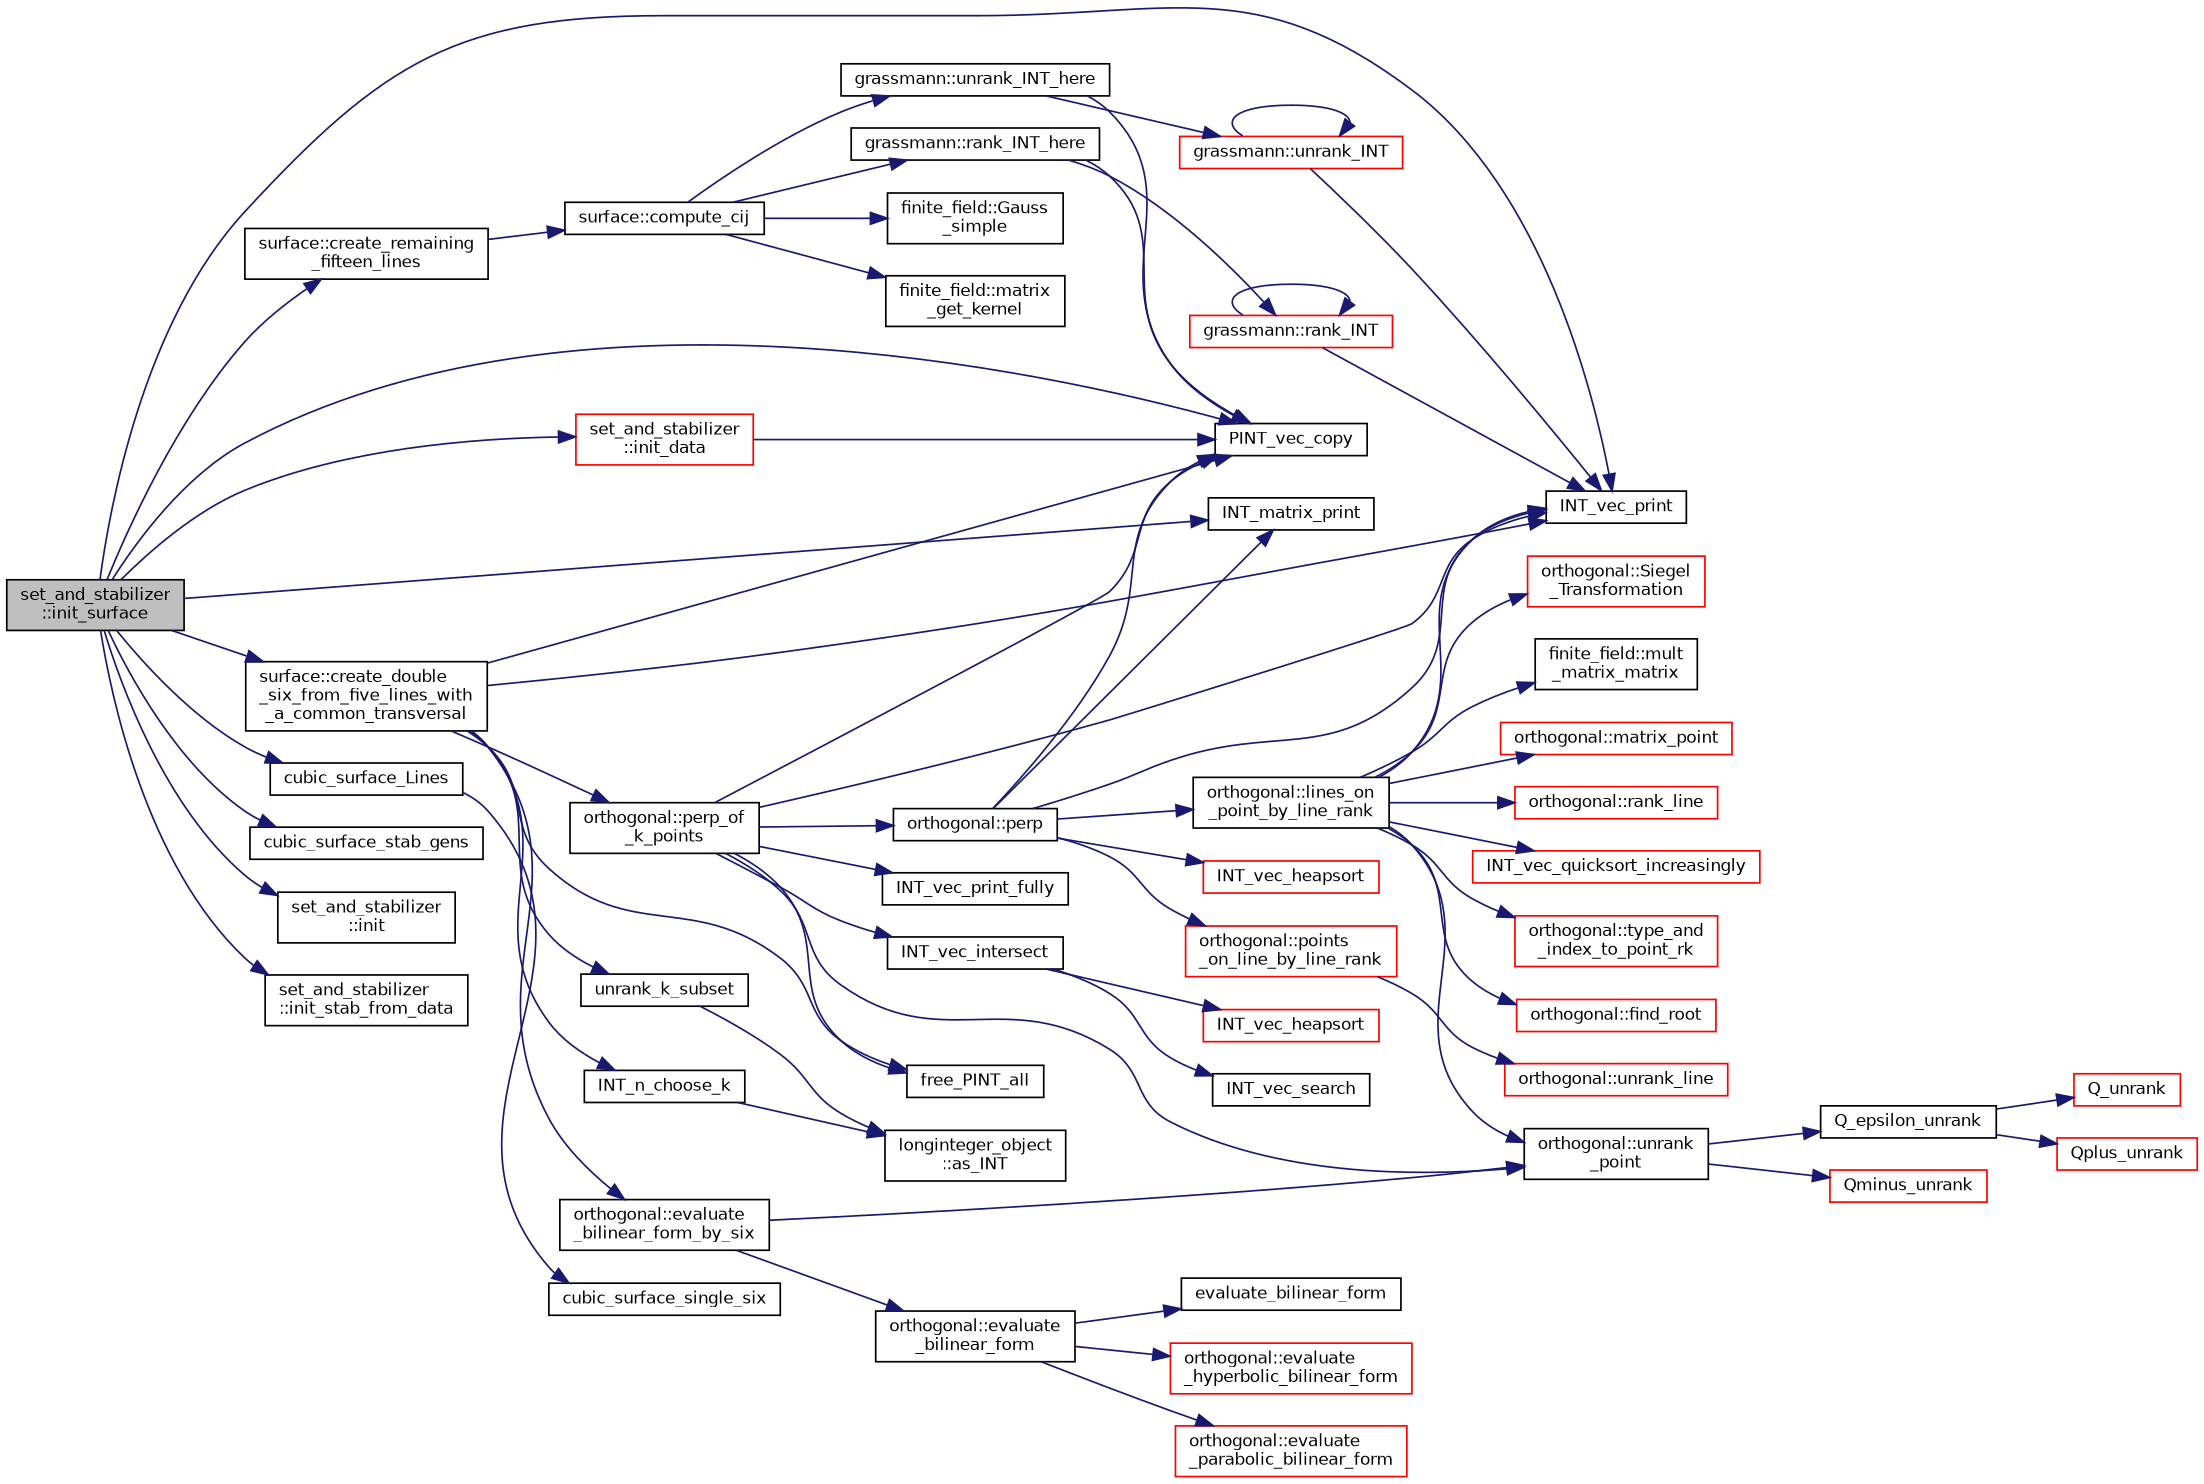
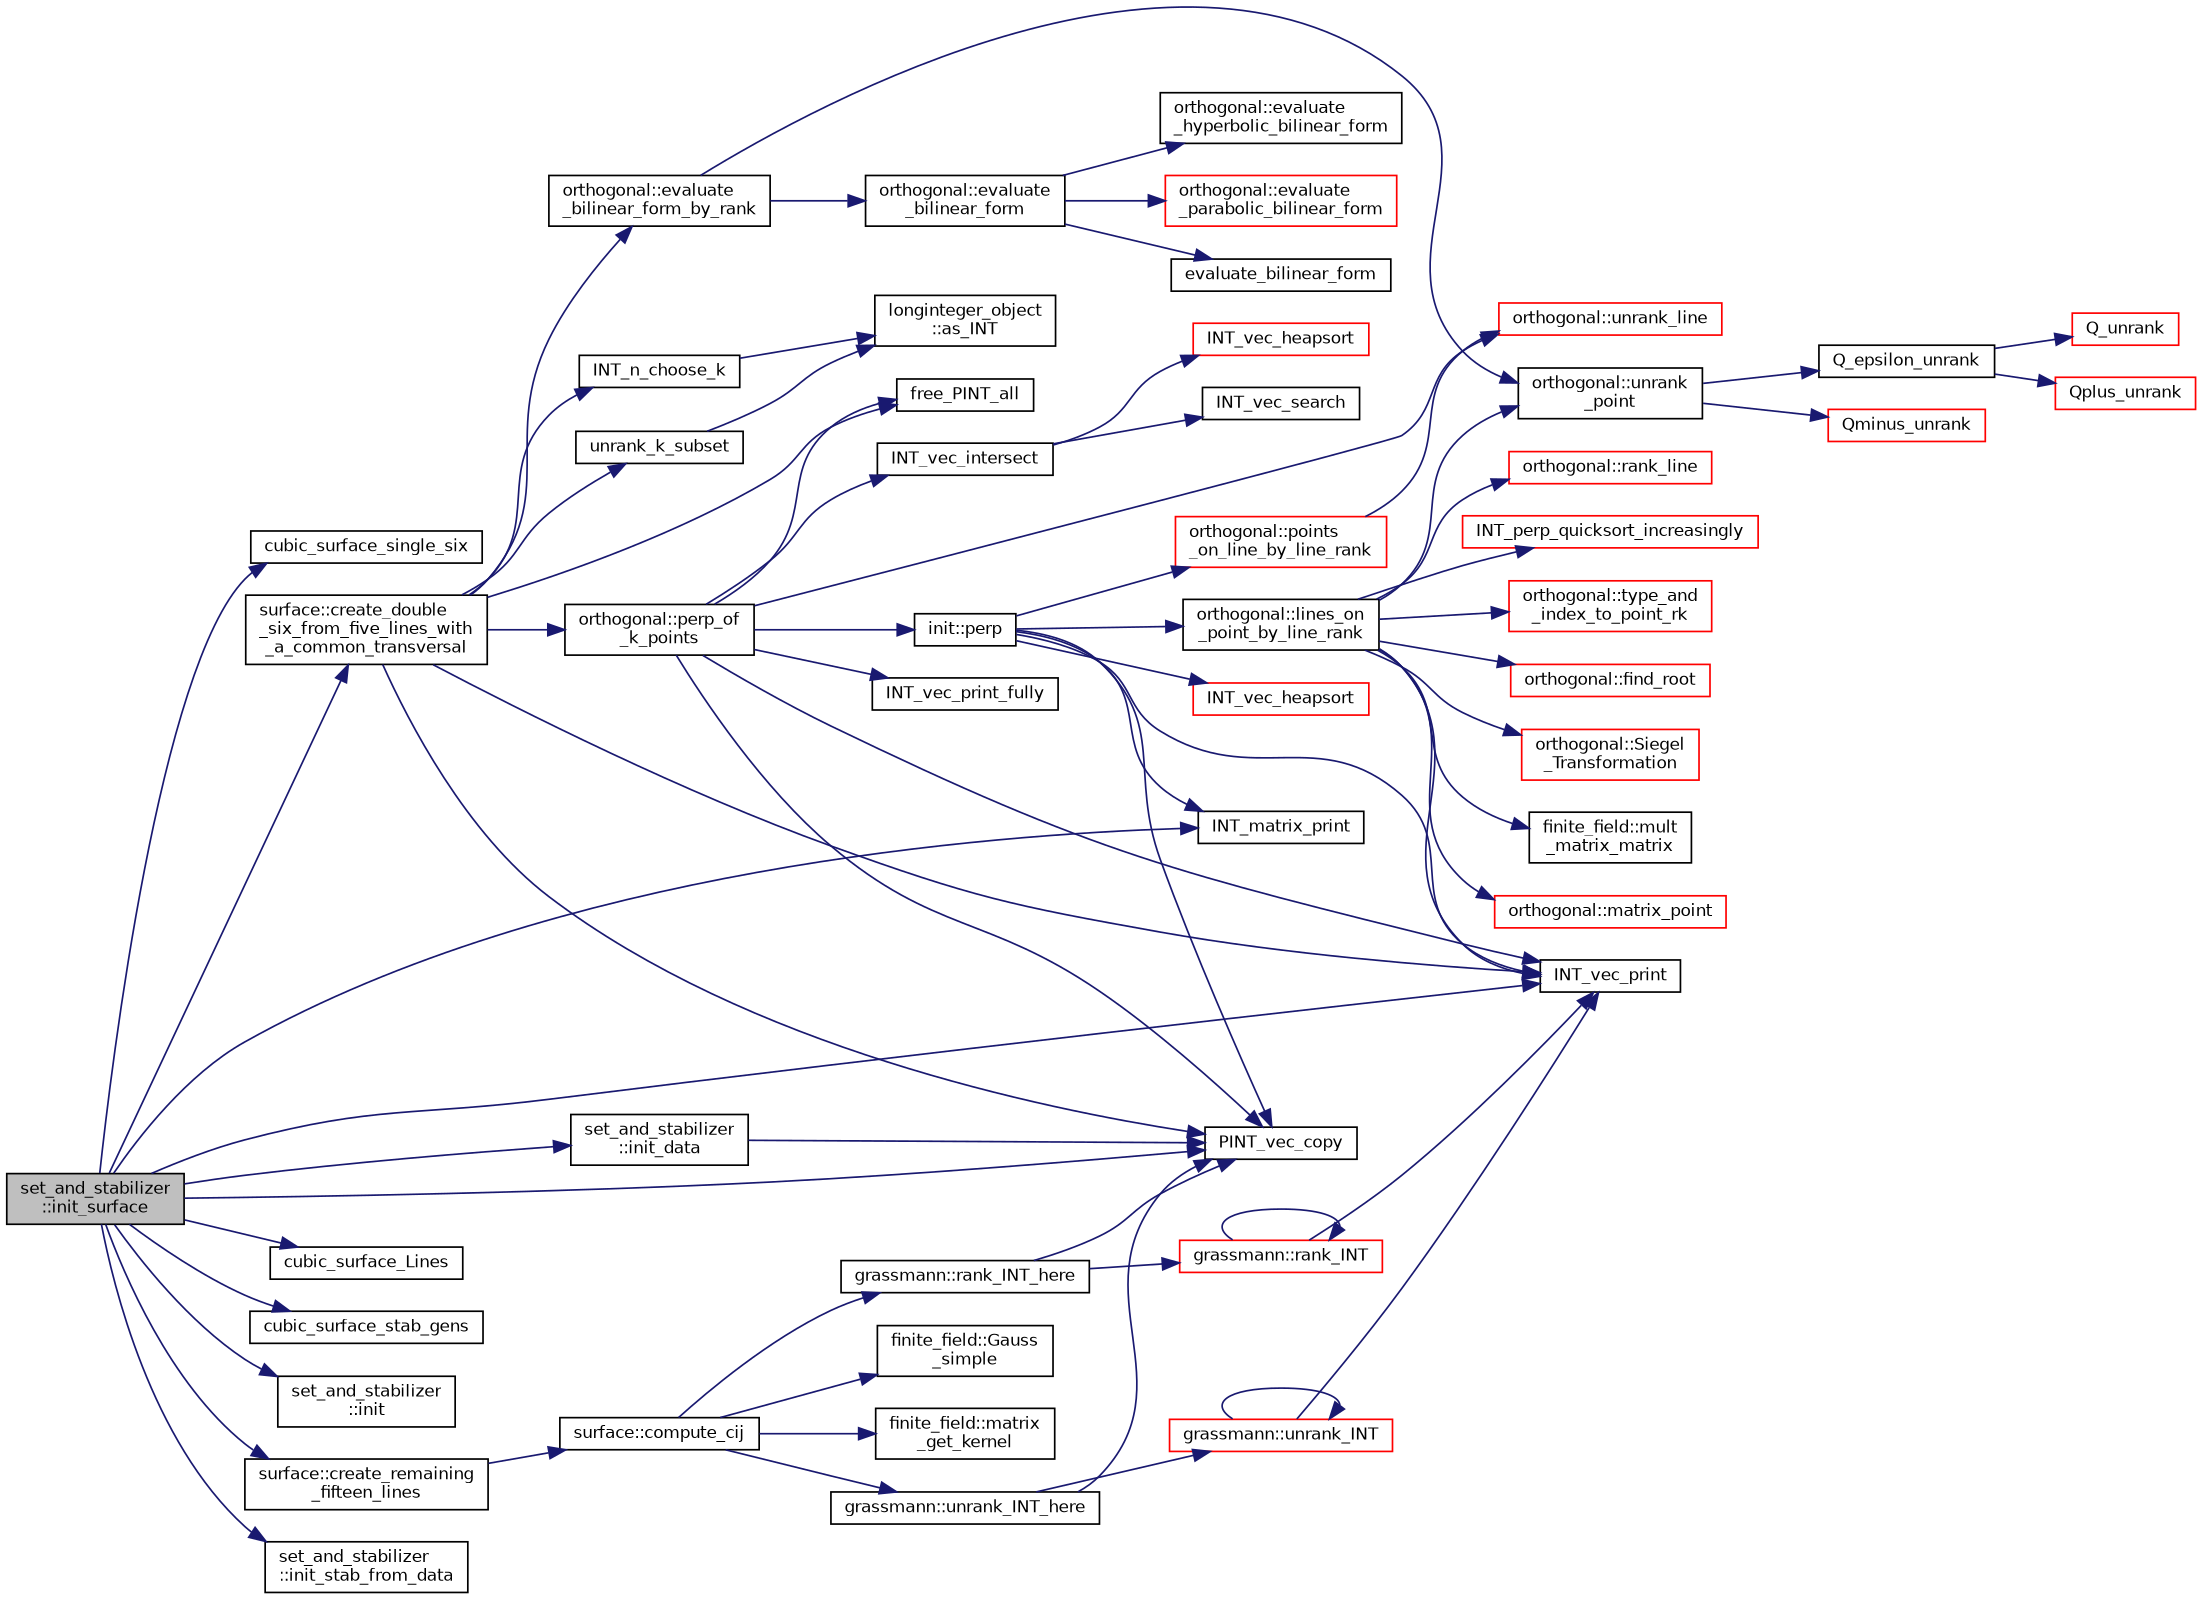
(665, 440) -> (660, 1140)
(975, 825) -> (965, 630)
(1616, 867) -> (1610, 532)
(1100, 1045) -> (1141, 506)
(516, 1053) -> (146, 863)
(665, 1225) -> (660, 201)
(1291, 1368) -> (1281, 118)
